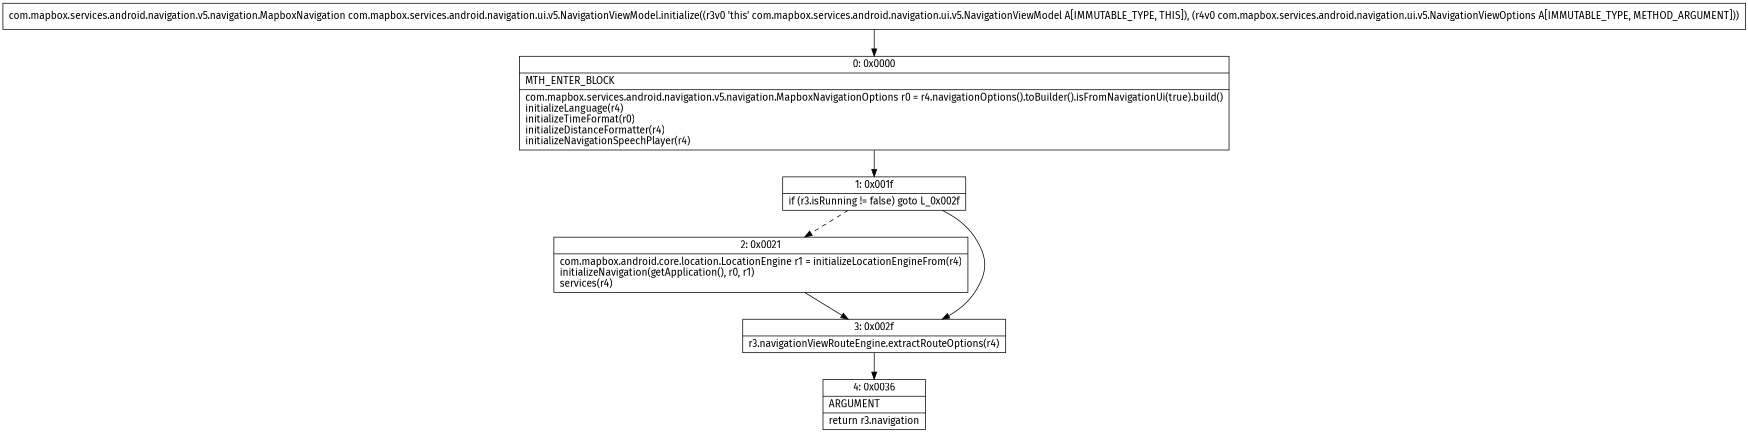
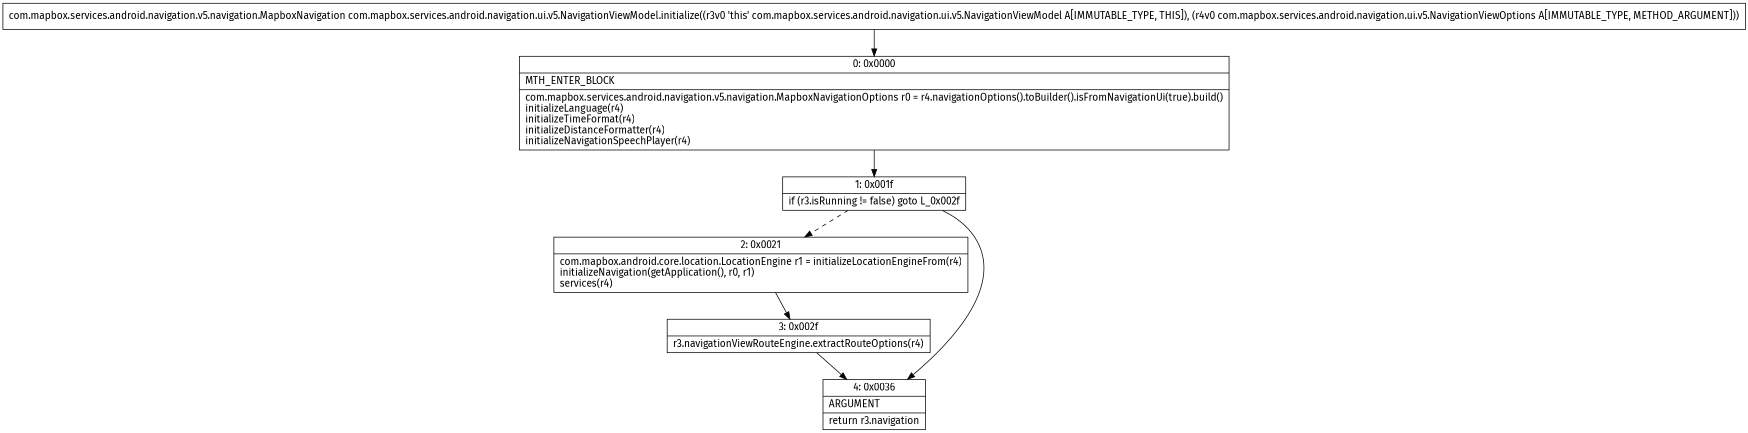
(580, 119) -> (580, 119)
(984, 261) -> (978, 295)
